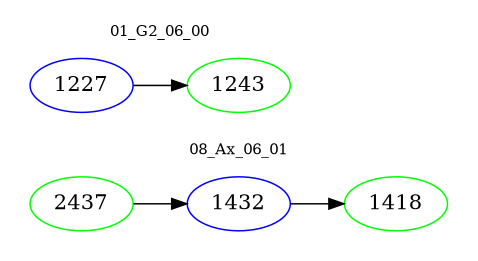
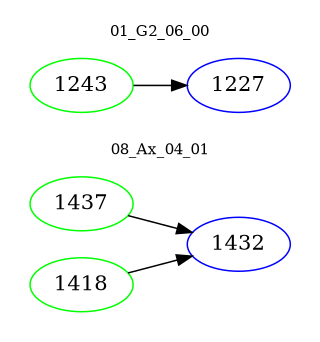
(153, 85) -> (153, 85)
(239, 151) -> (160, 151)
(82, 204) -> (82, 204)
(310, 204) -> (153, 266)
